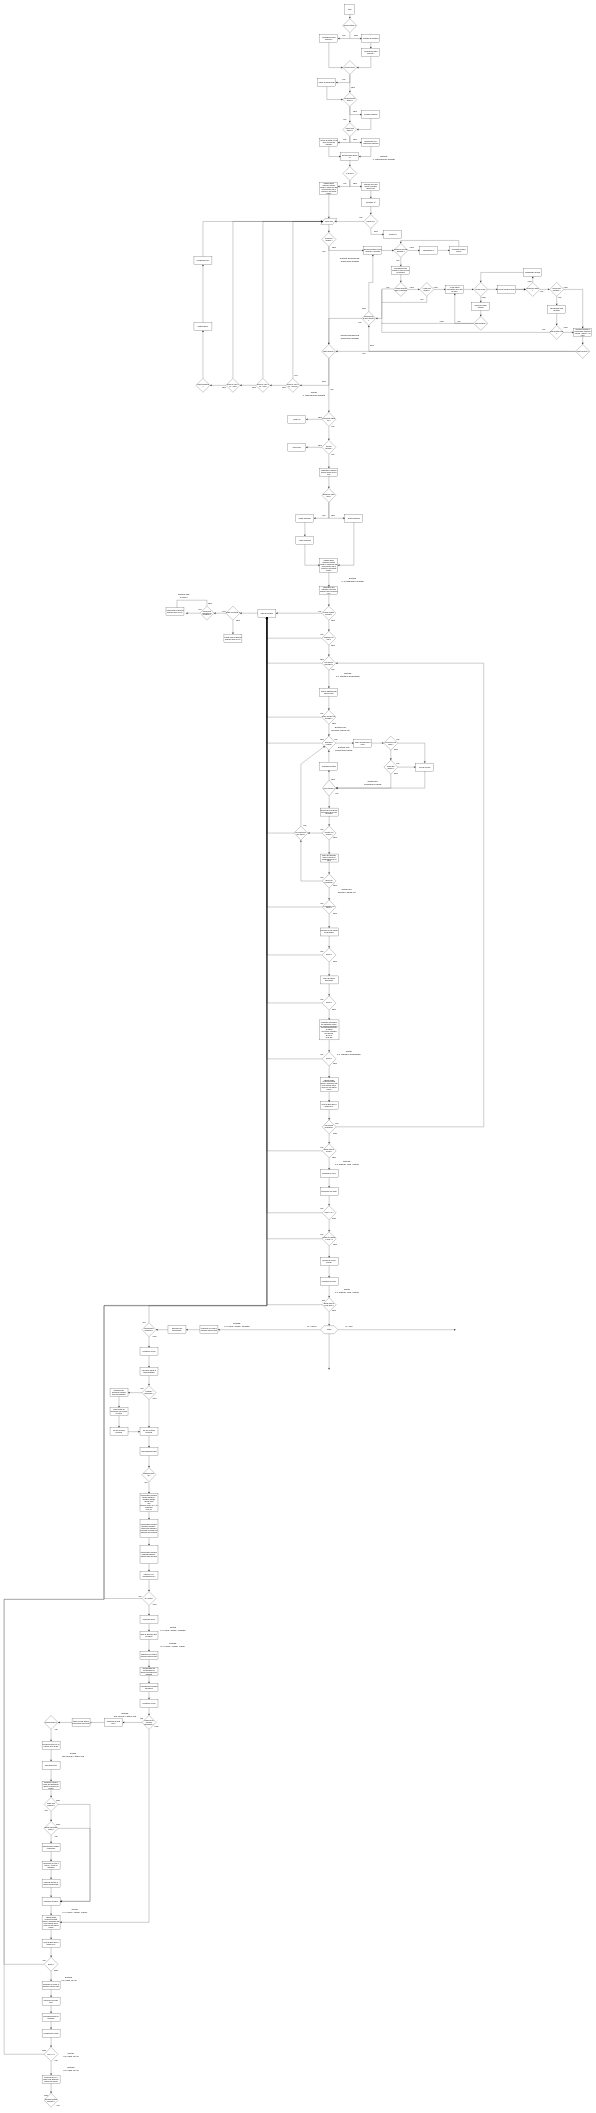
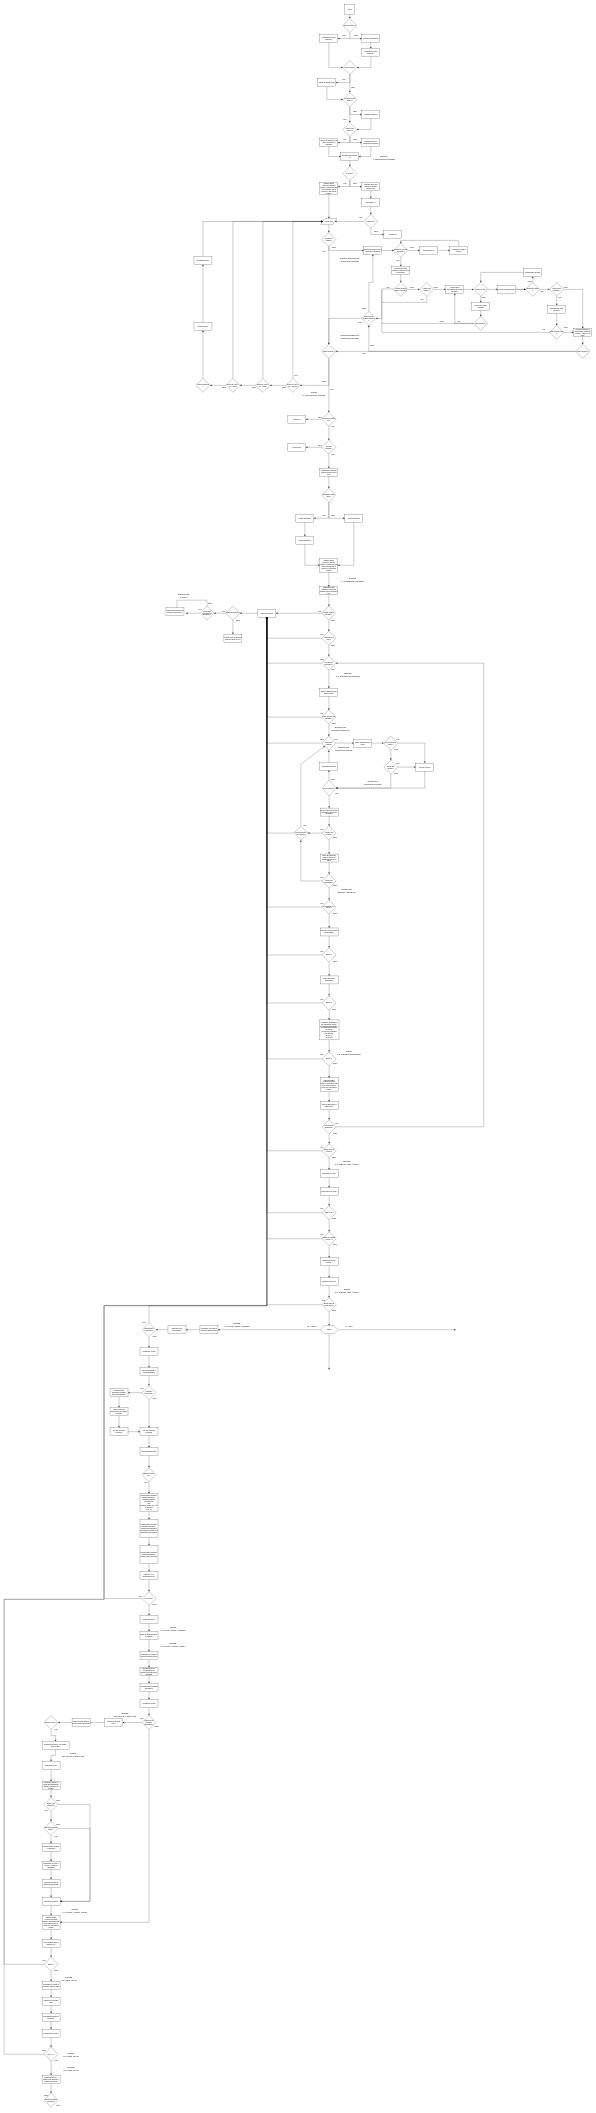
(51, 1746) -> (56, 1746)
